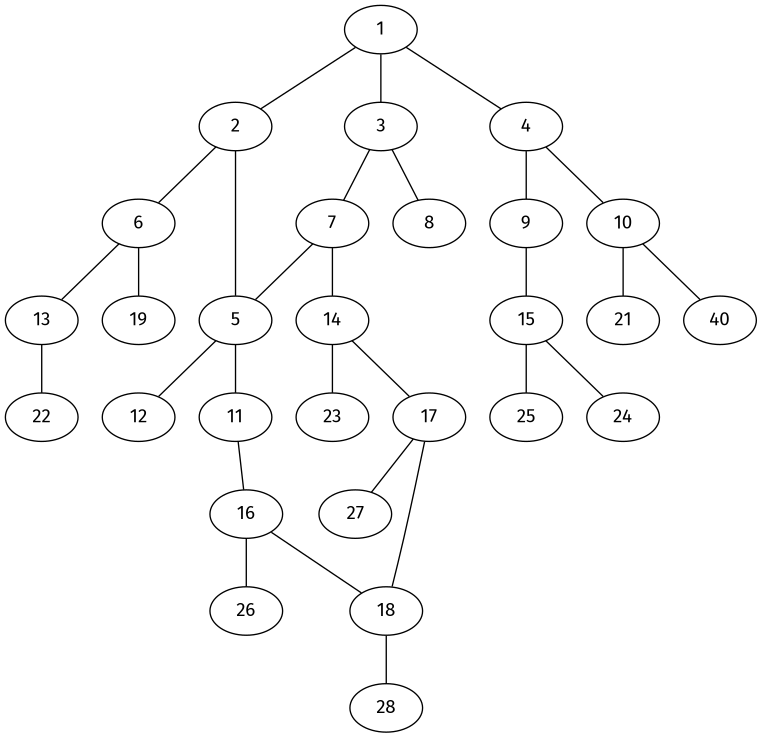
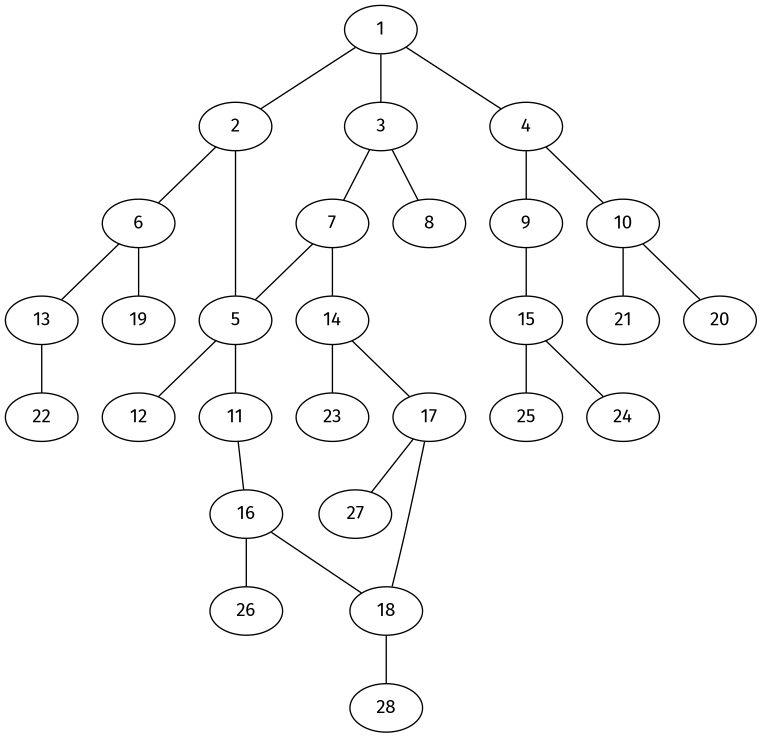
(720, 320) -> (720, 320)
